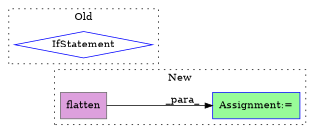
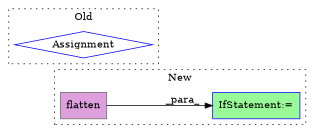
(84, 45) -> (84, 45)
(256, 106) -> (256, 106)
